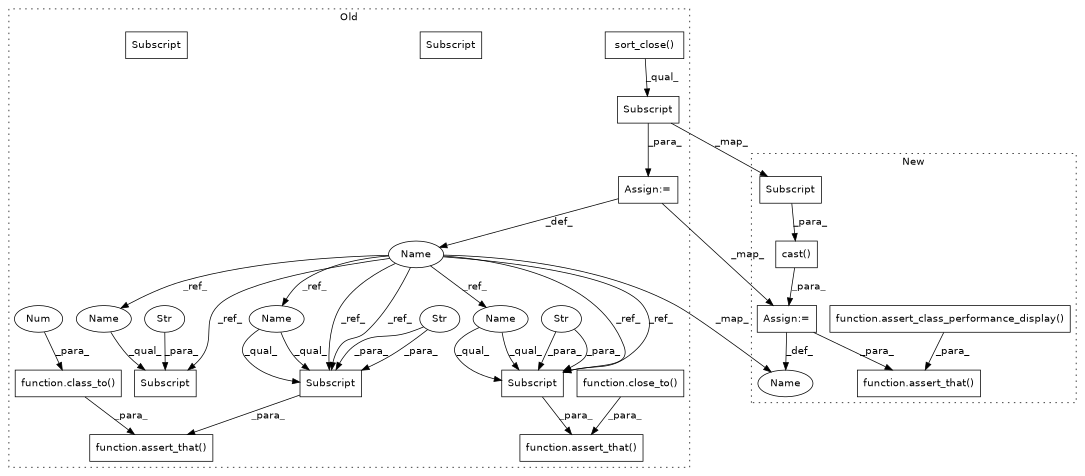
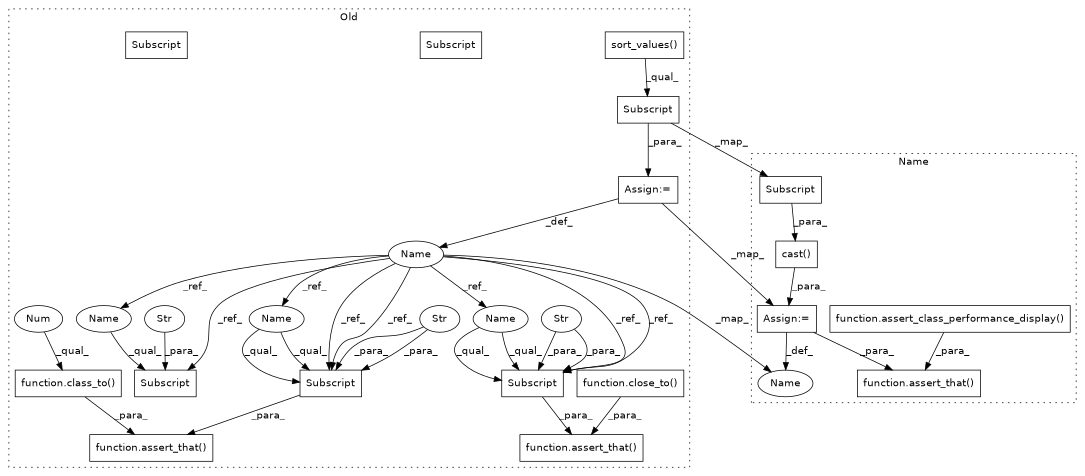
(645, 45) -> (645, 45)
(914, 162) -> (914, 162)
(73, 351) -> (73, 351)
